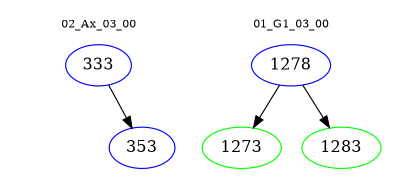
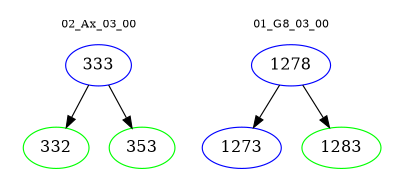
(292, 25) -> (292, 25)
none -> (56, 148)
(142, 148) -> (142, 148)
(242, 148) -> (242, 148)
